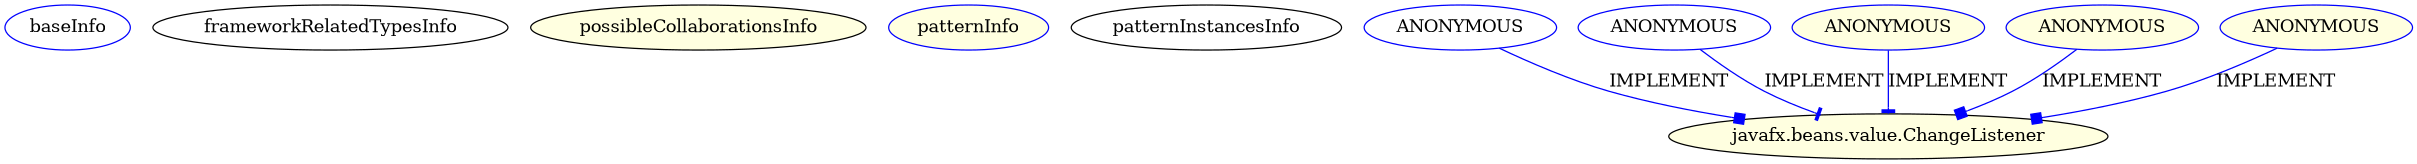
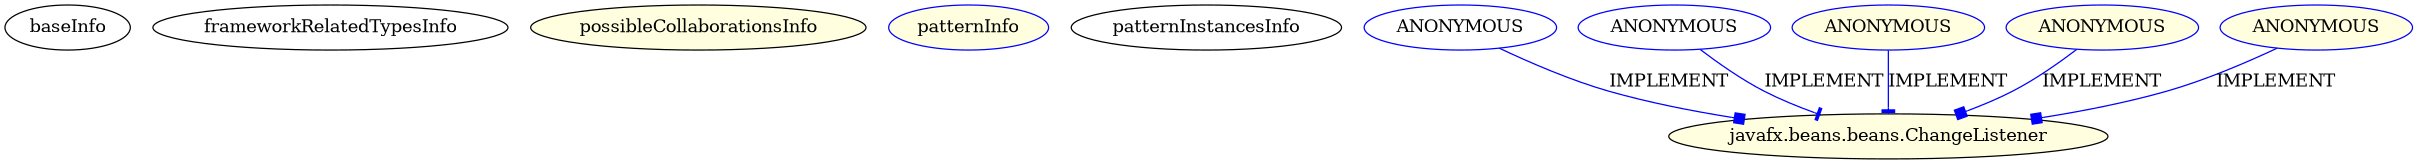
(68, 28) -> (68, 28)
(1888, 136) -> (1888, 136)
